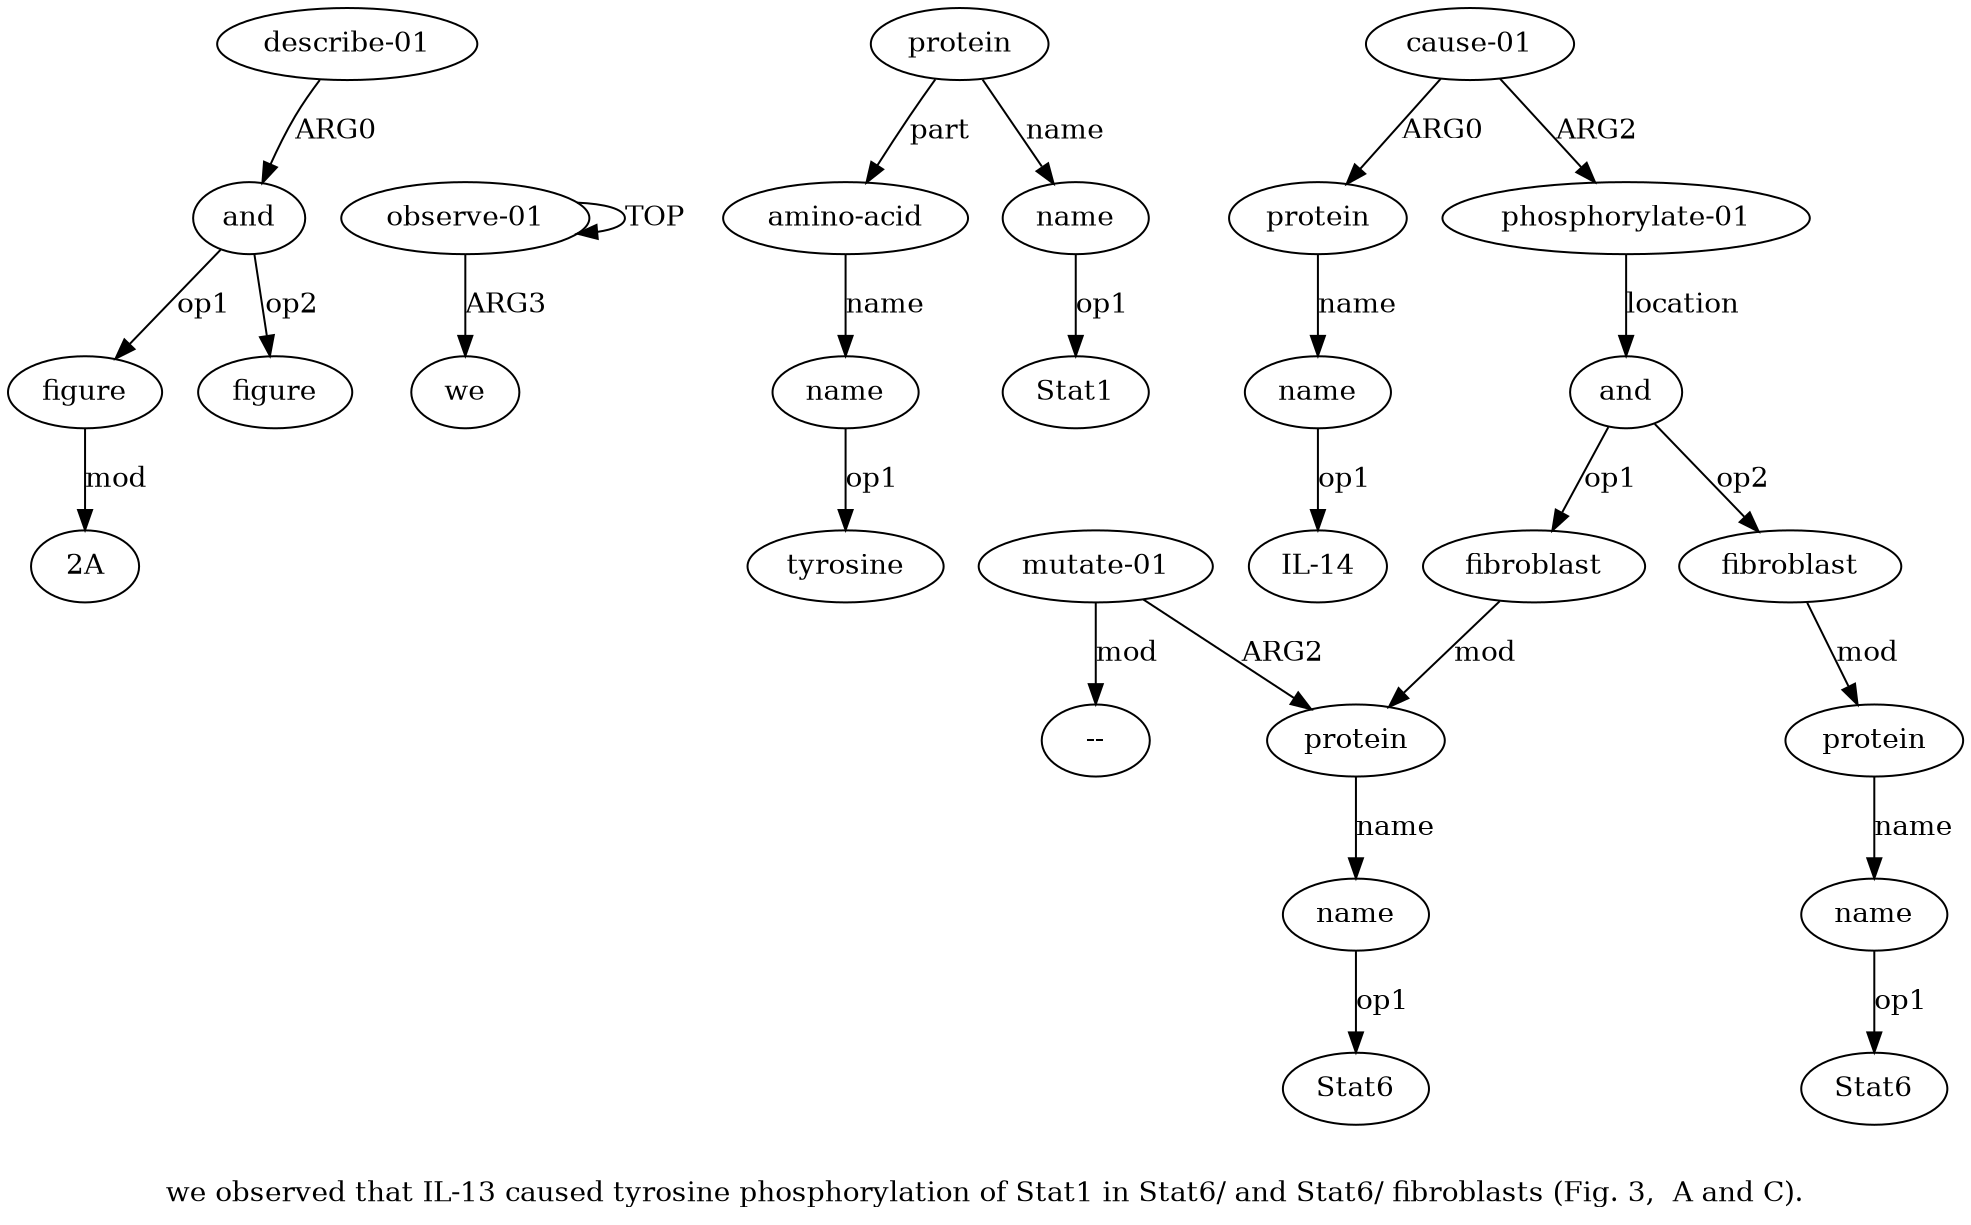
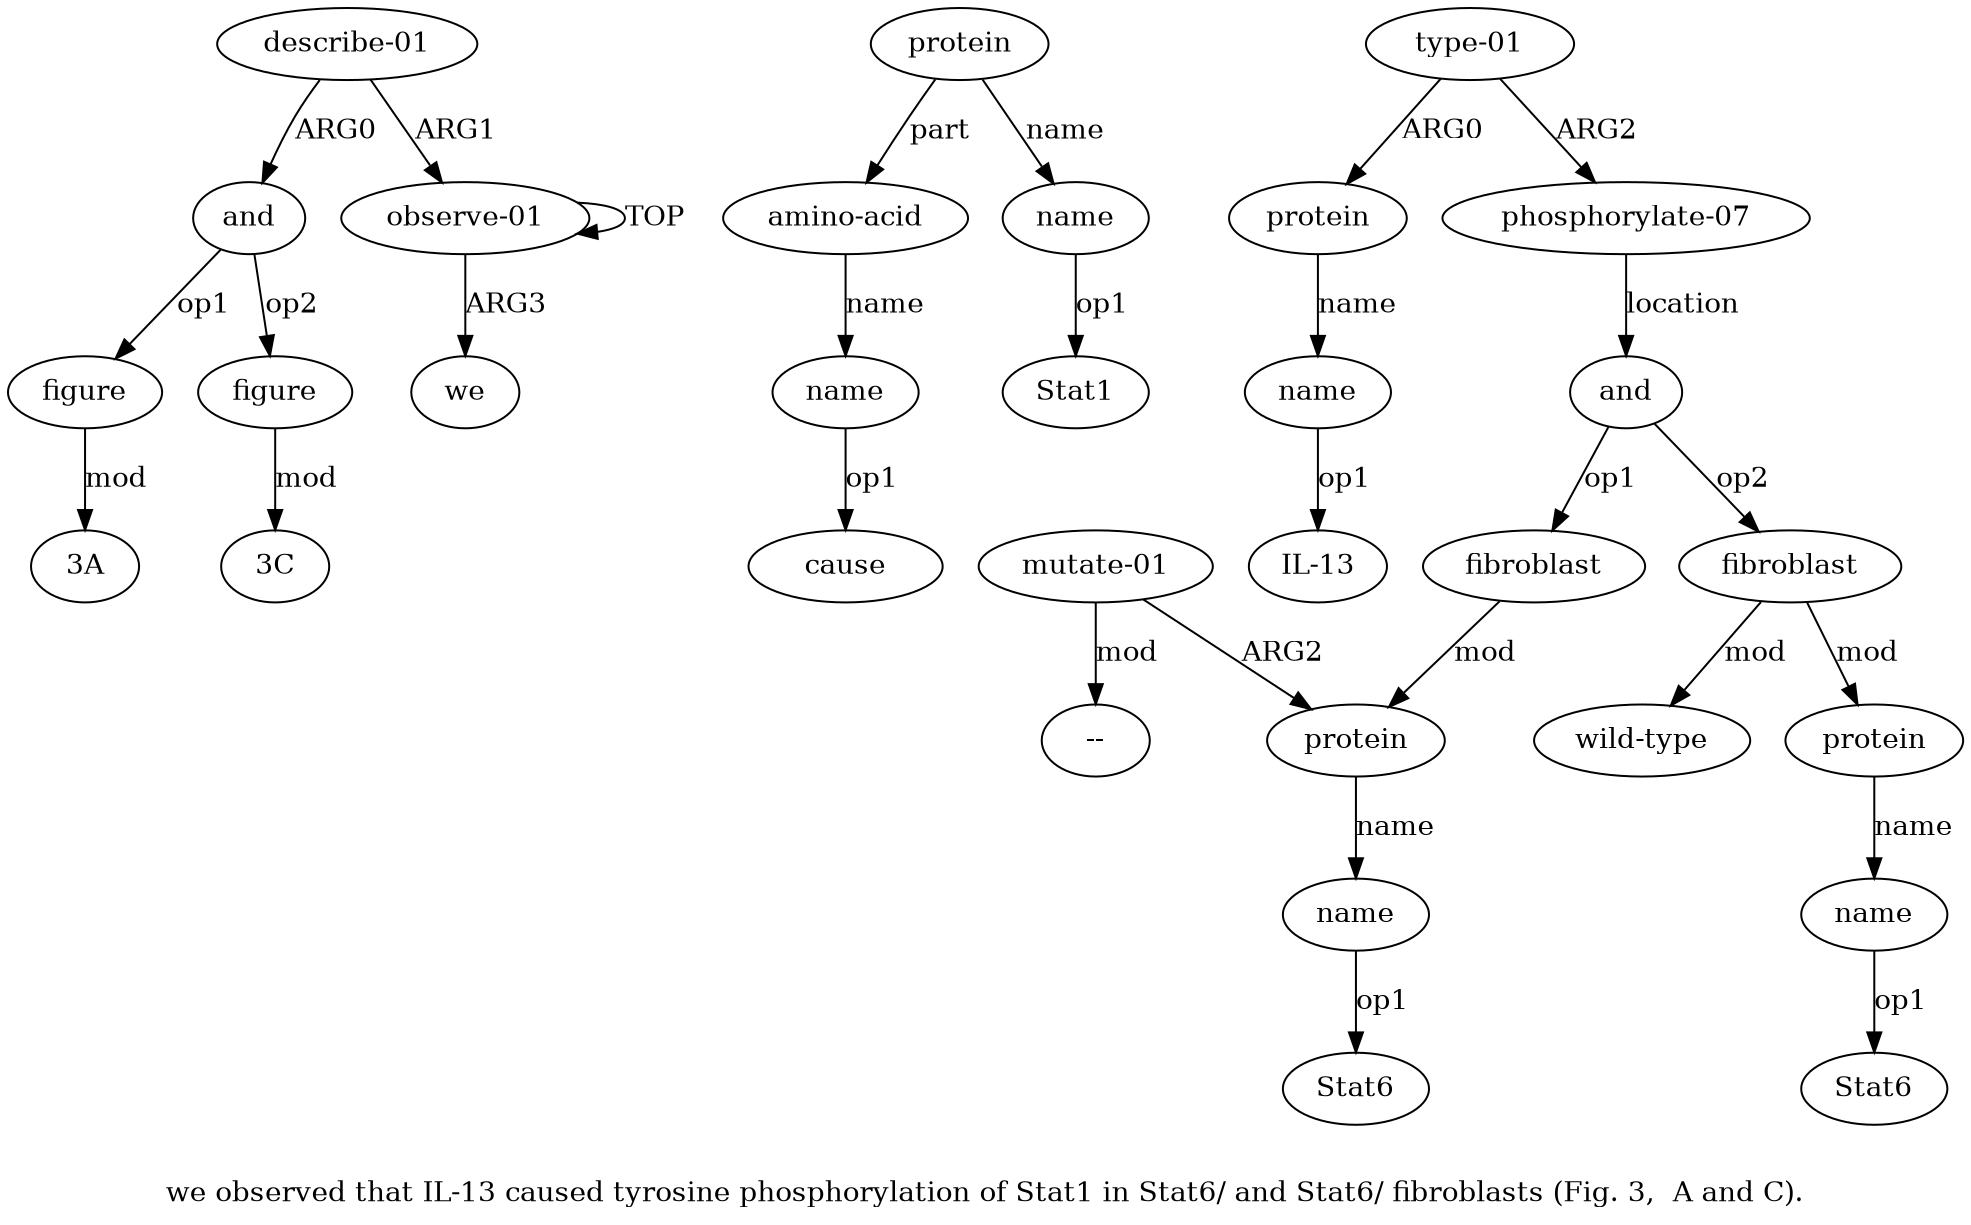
(1470, 44) -> (1470, 44)
none -> (400, 123)
(1626, 218) -> (1626, 218)
(85, 566) -> (85, 566)
none -> (275, 566)
(846, 566) -> (846, 566)
(1318, 566) -> (1318, 566)
none -> (1642, 741)
